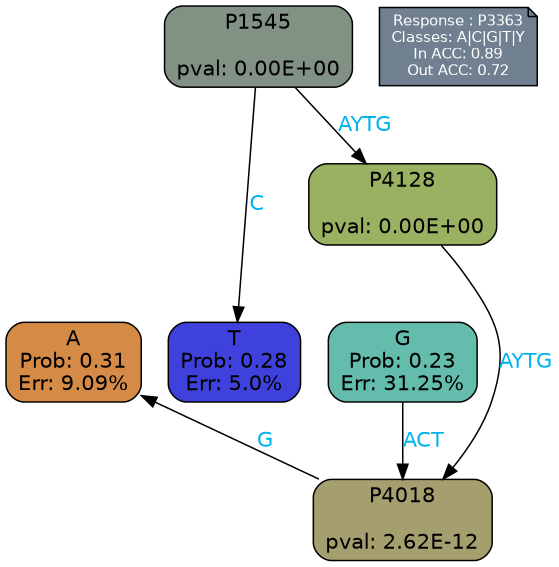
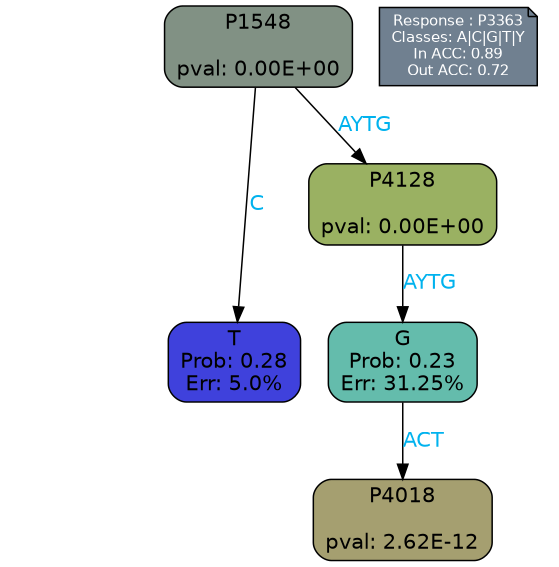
(258, 47) -> (258, 47)
(500, 354) -> (403, 276)
(74, 362) -> none
